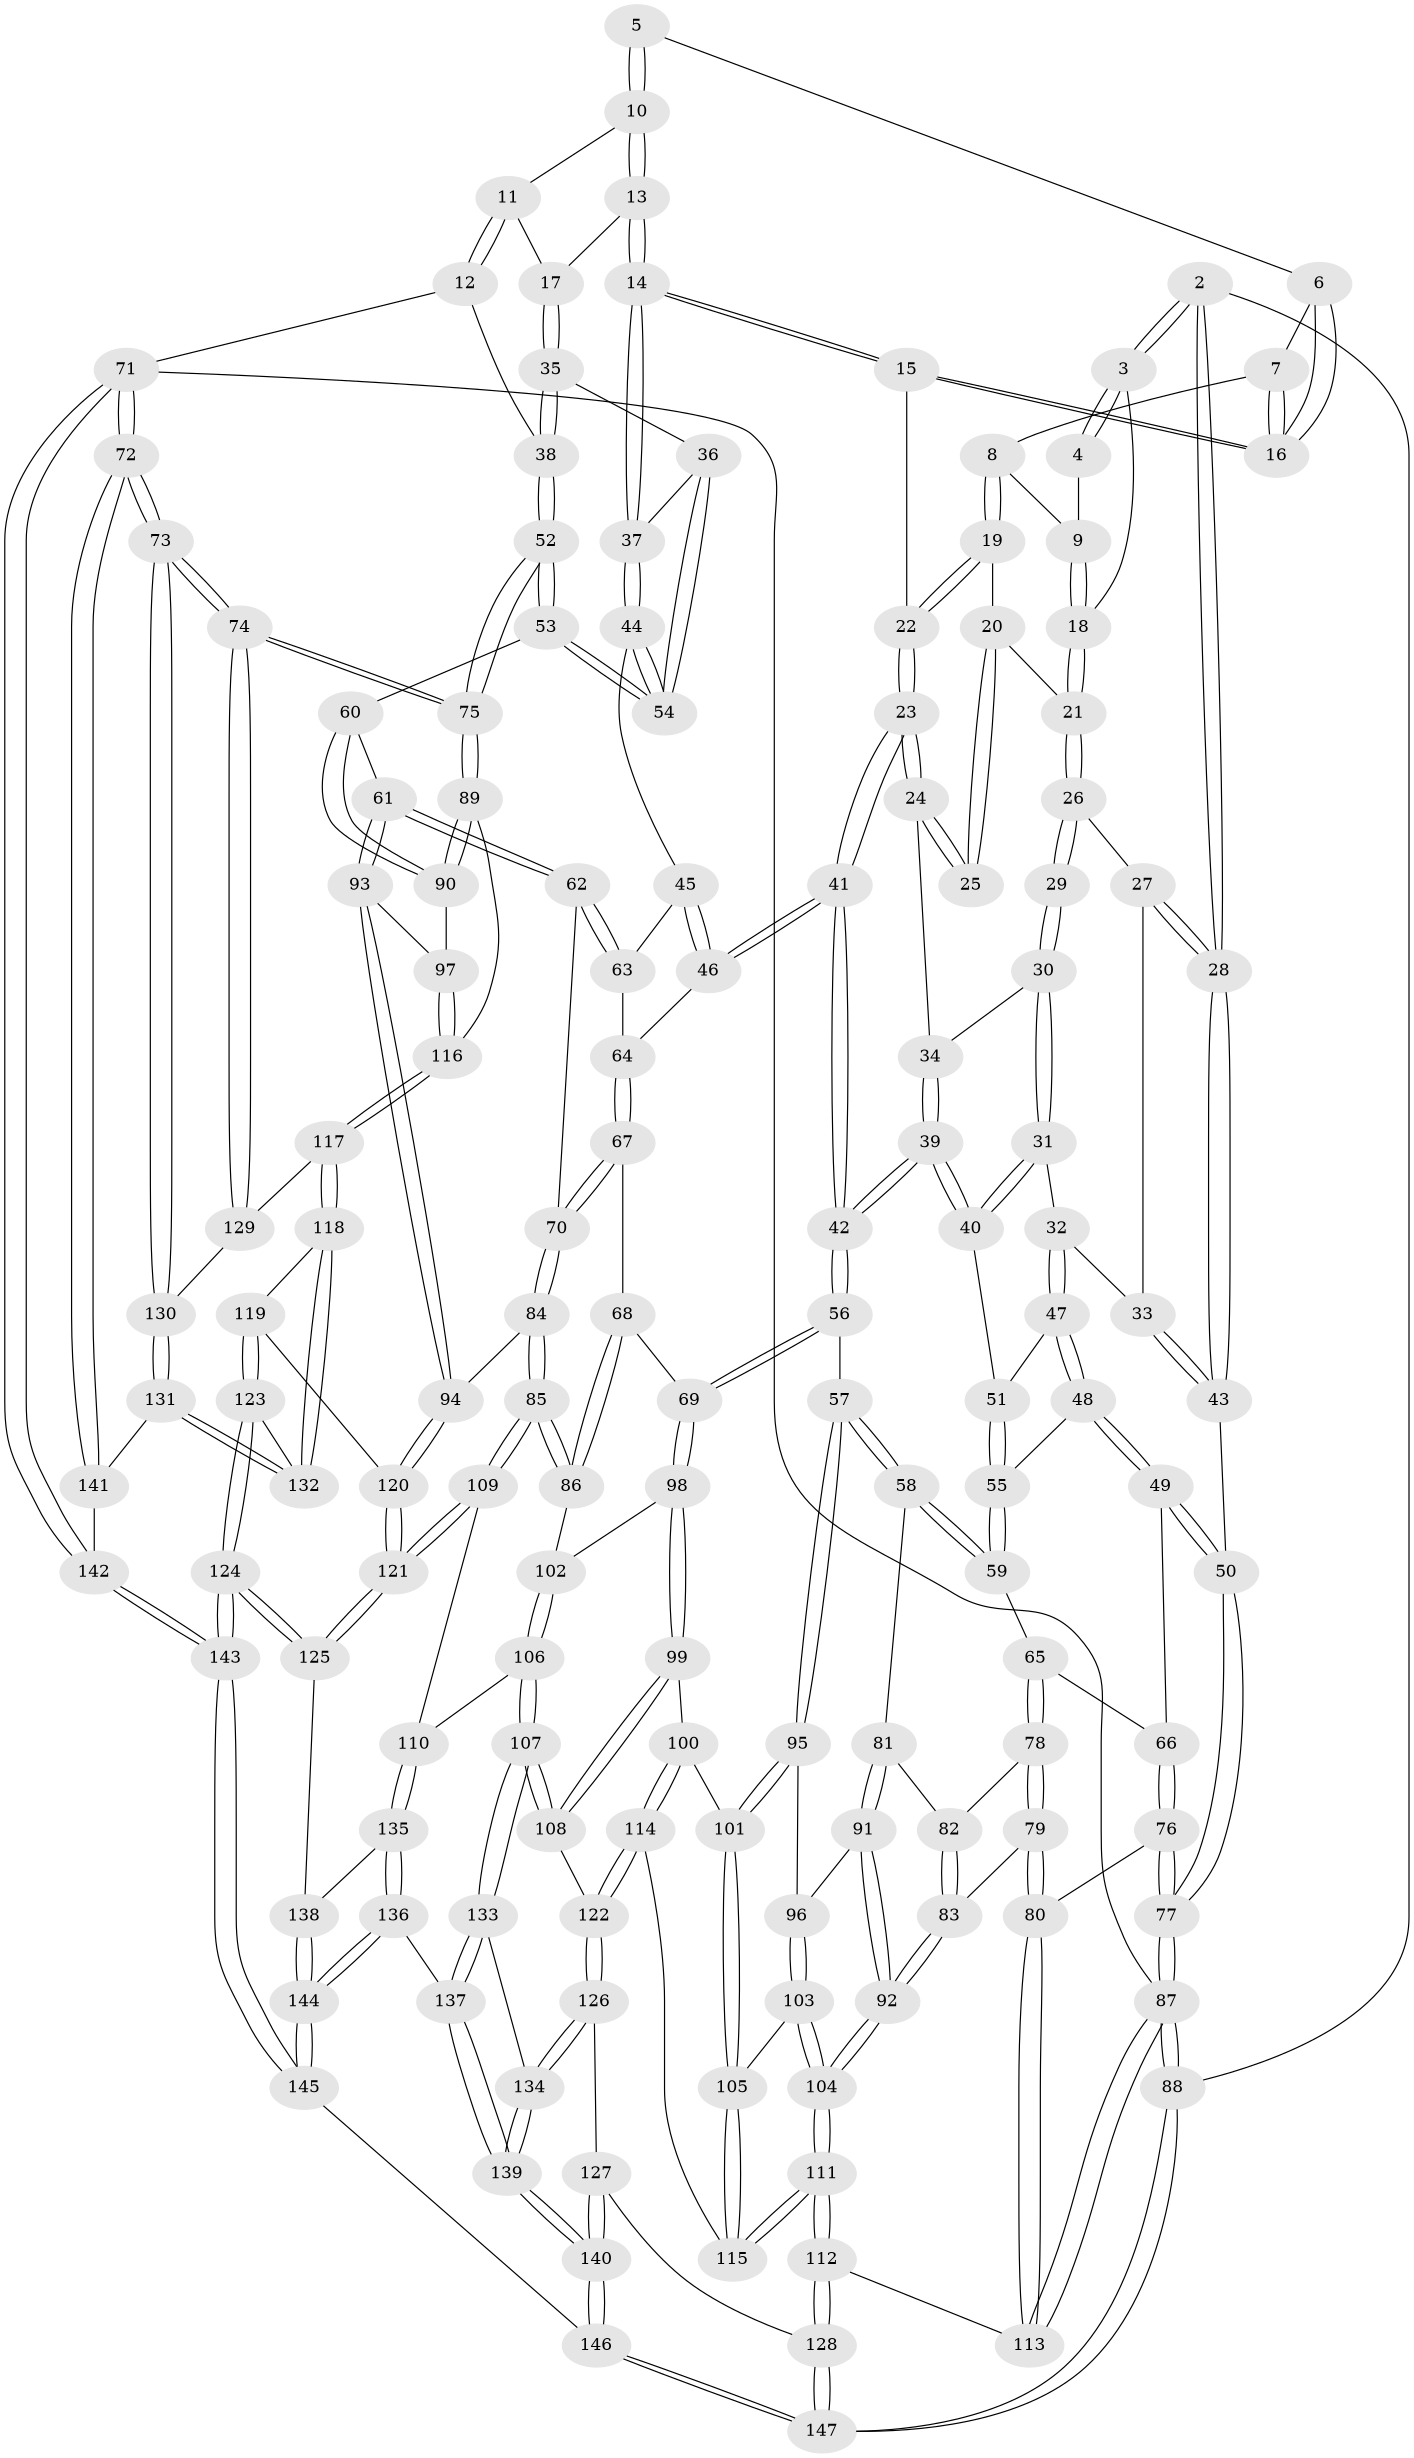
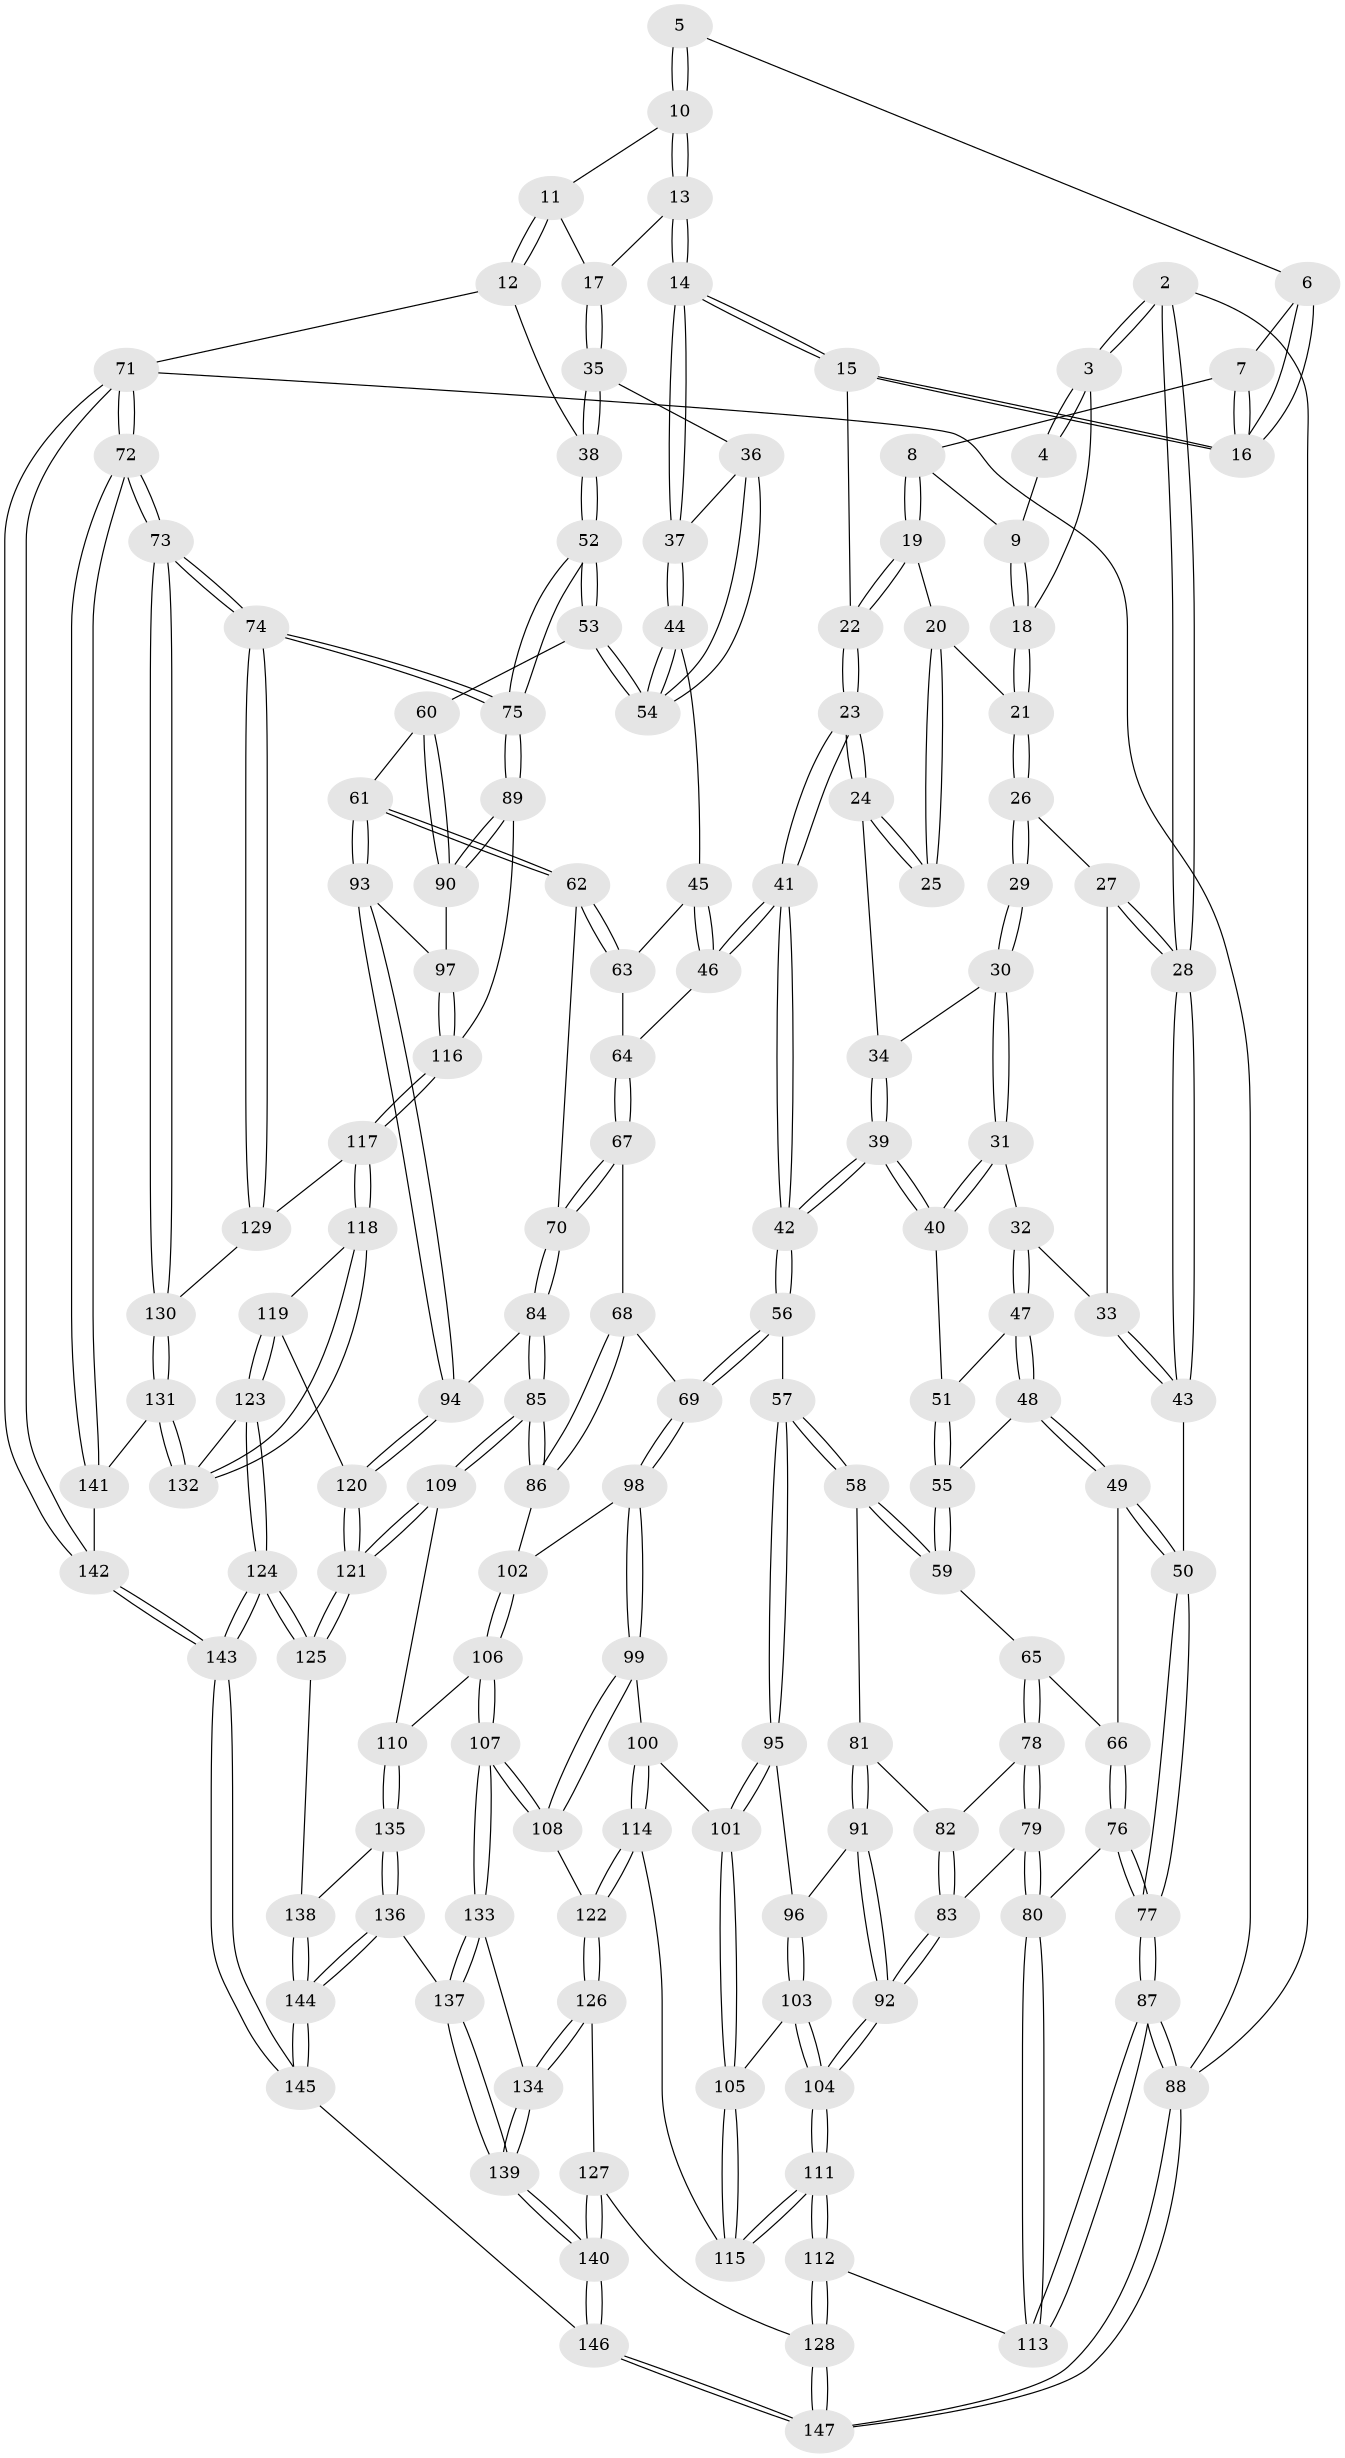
(774, 1005) -> (1161, 826)
